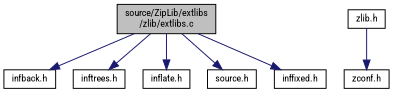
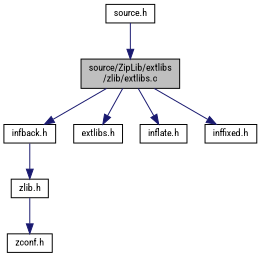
(198, 48) -> (130, 36)
(99, 79) -> (98, 134)
none -> (30, 156)
